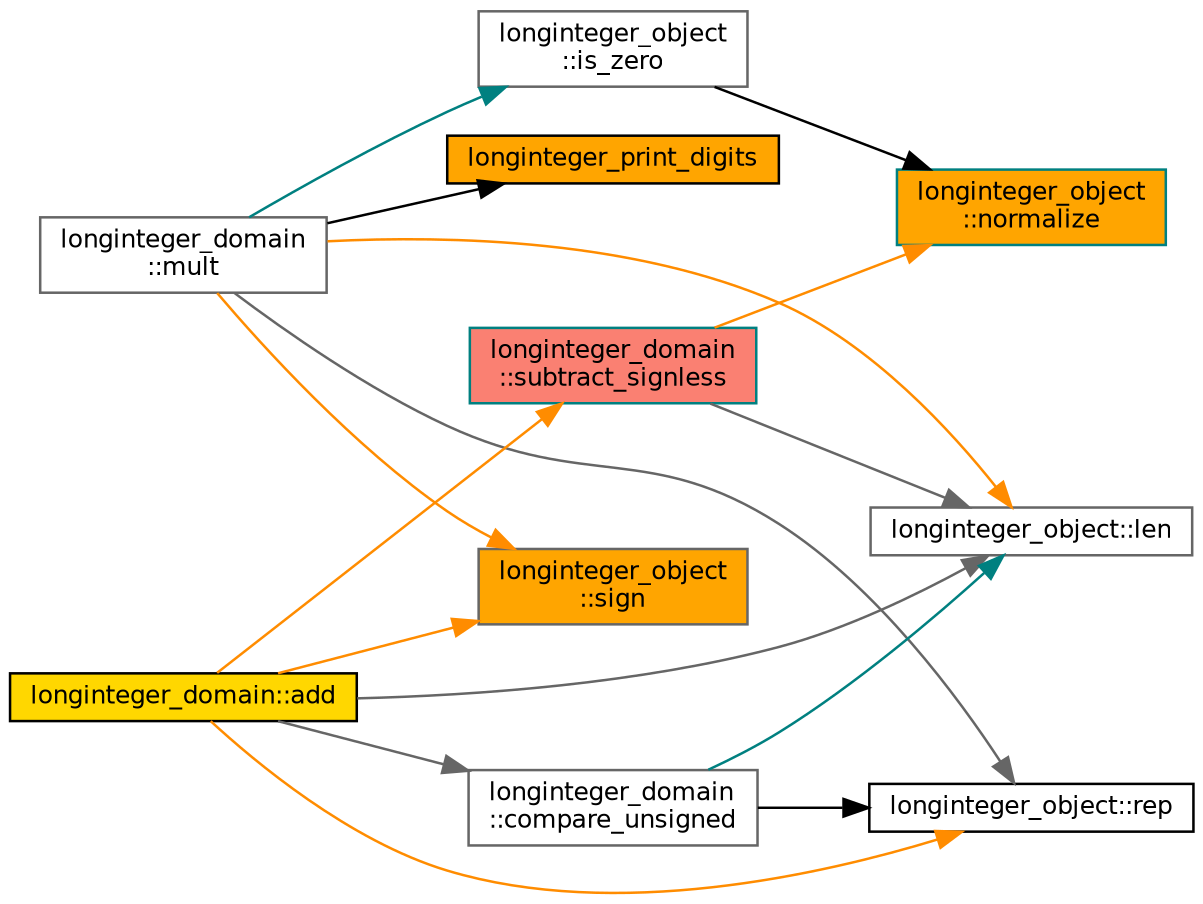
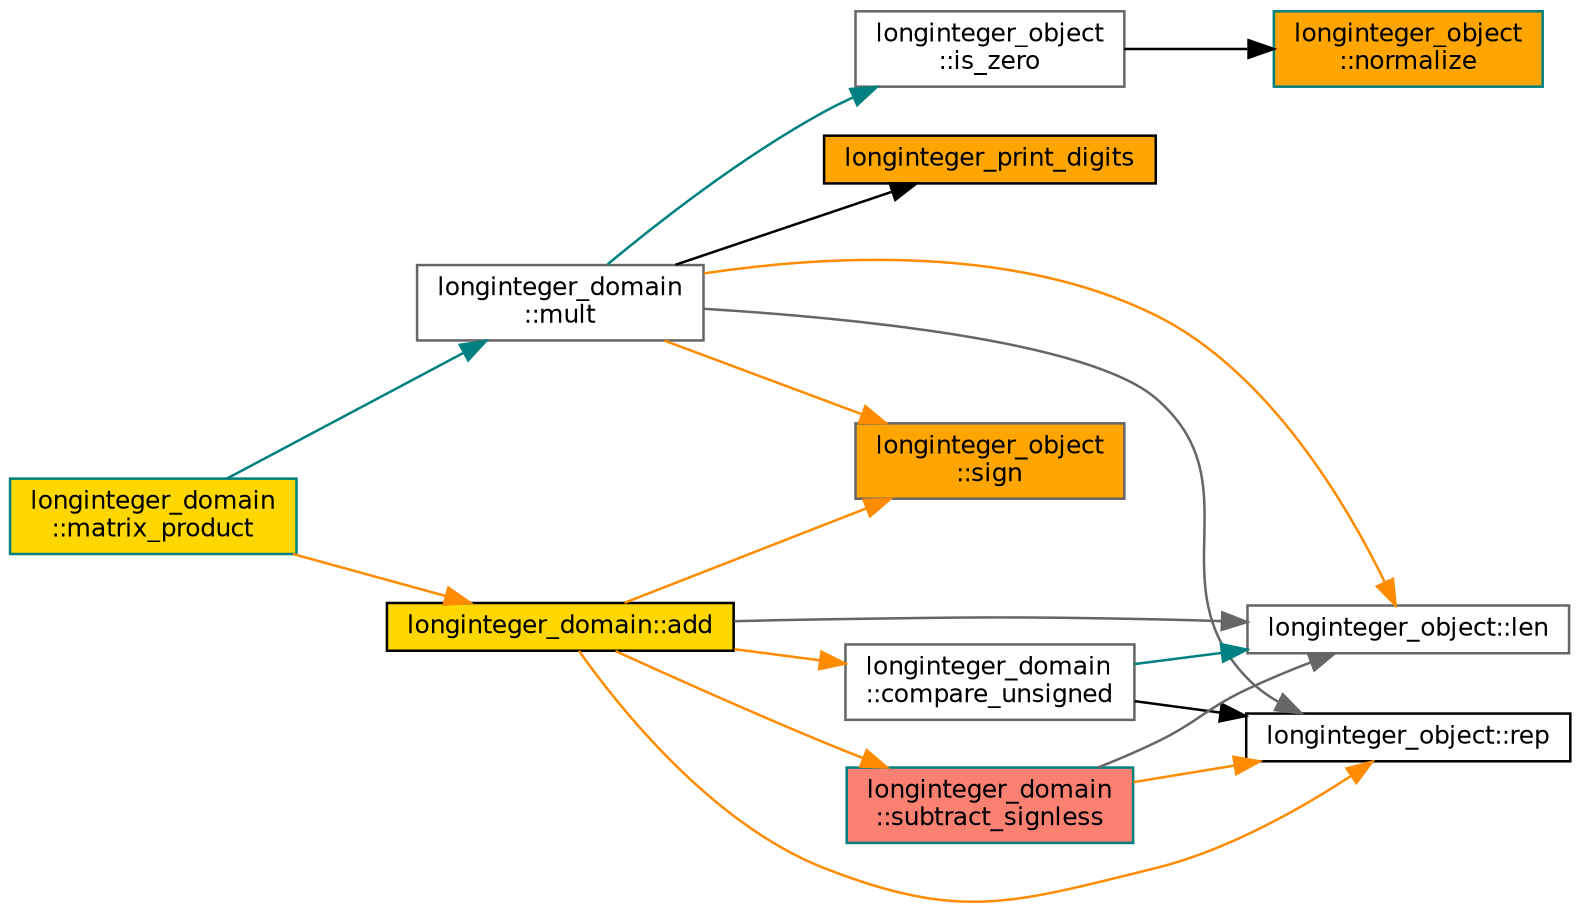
(810, 291) -> (1184, 774)
none -> (153, 516)
(361, 743) -> (777, 655)
